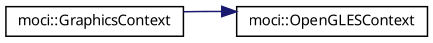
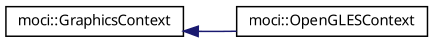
(203, 12) -> (217, 31)
